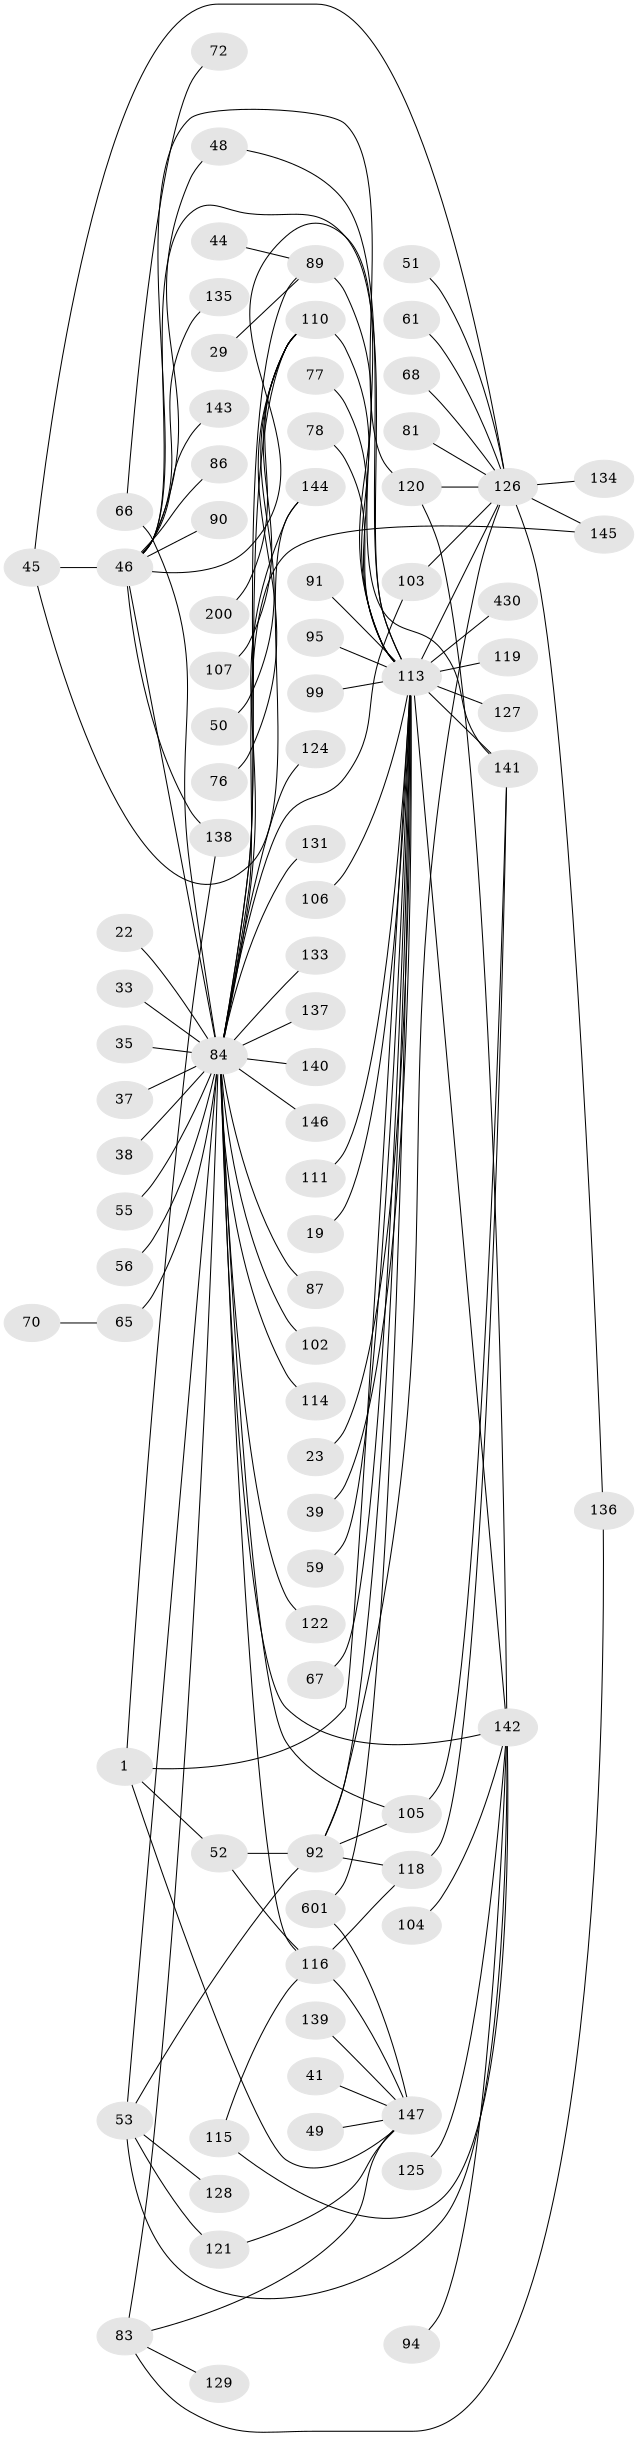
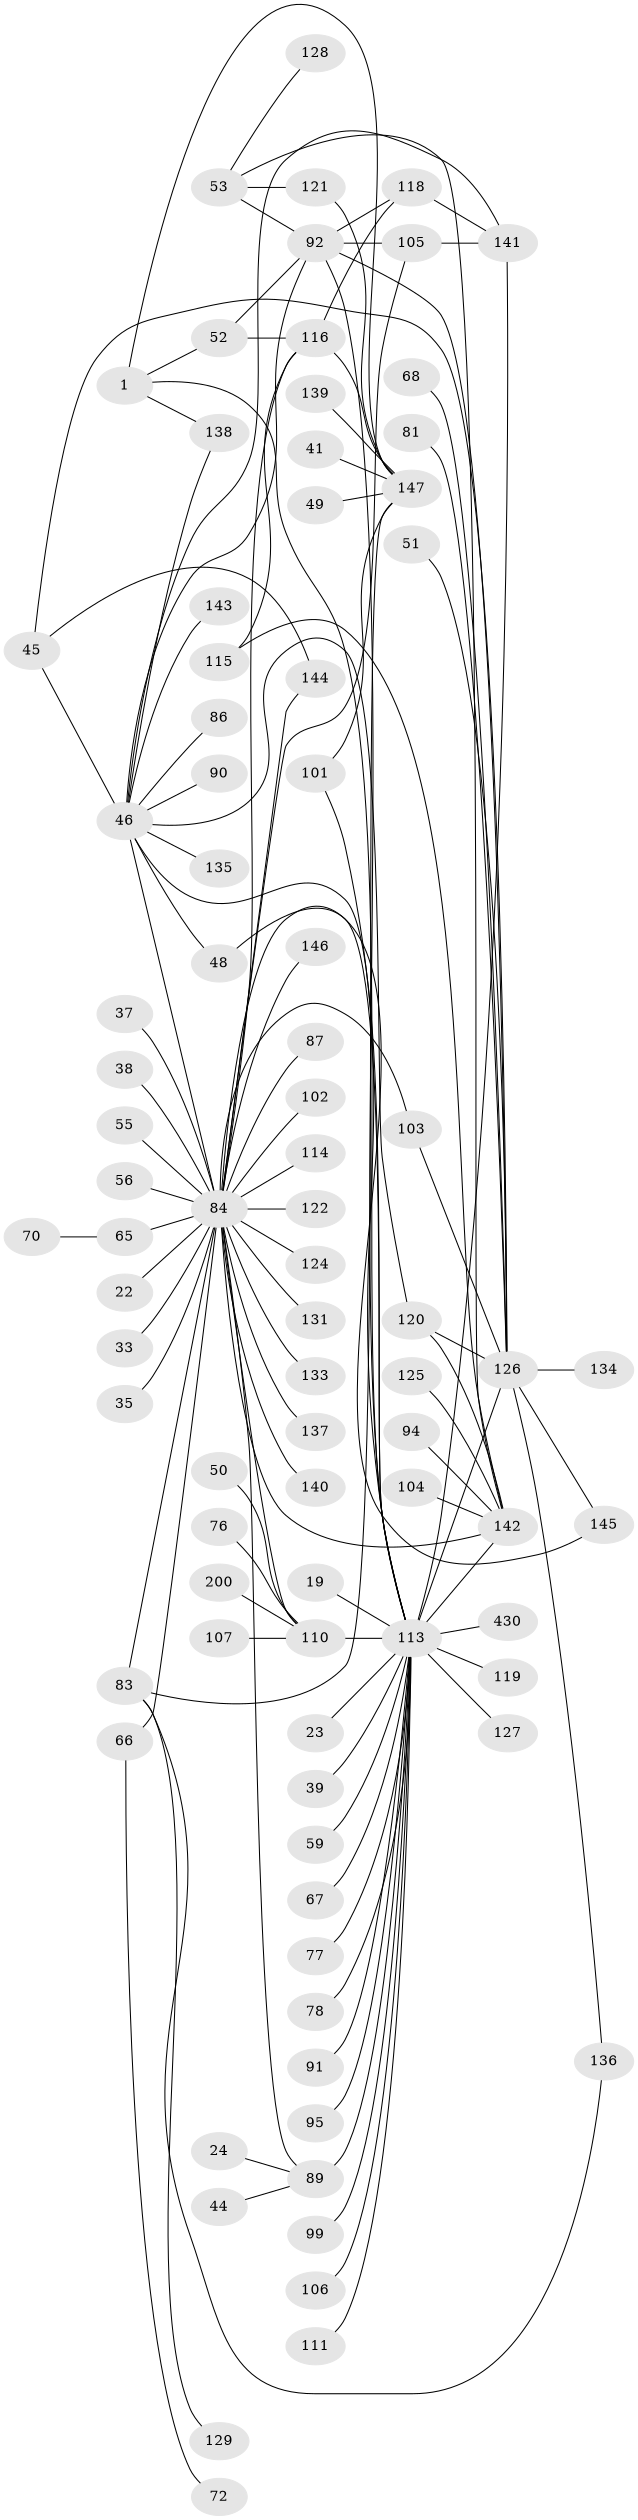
(412, 320) -> none
(219, 353) -> (219, 2151)
none -> (240, 544)
(172, 1588) -> none
(316, 1909) -> (316, 774)
